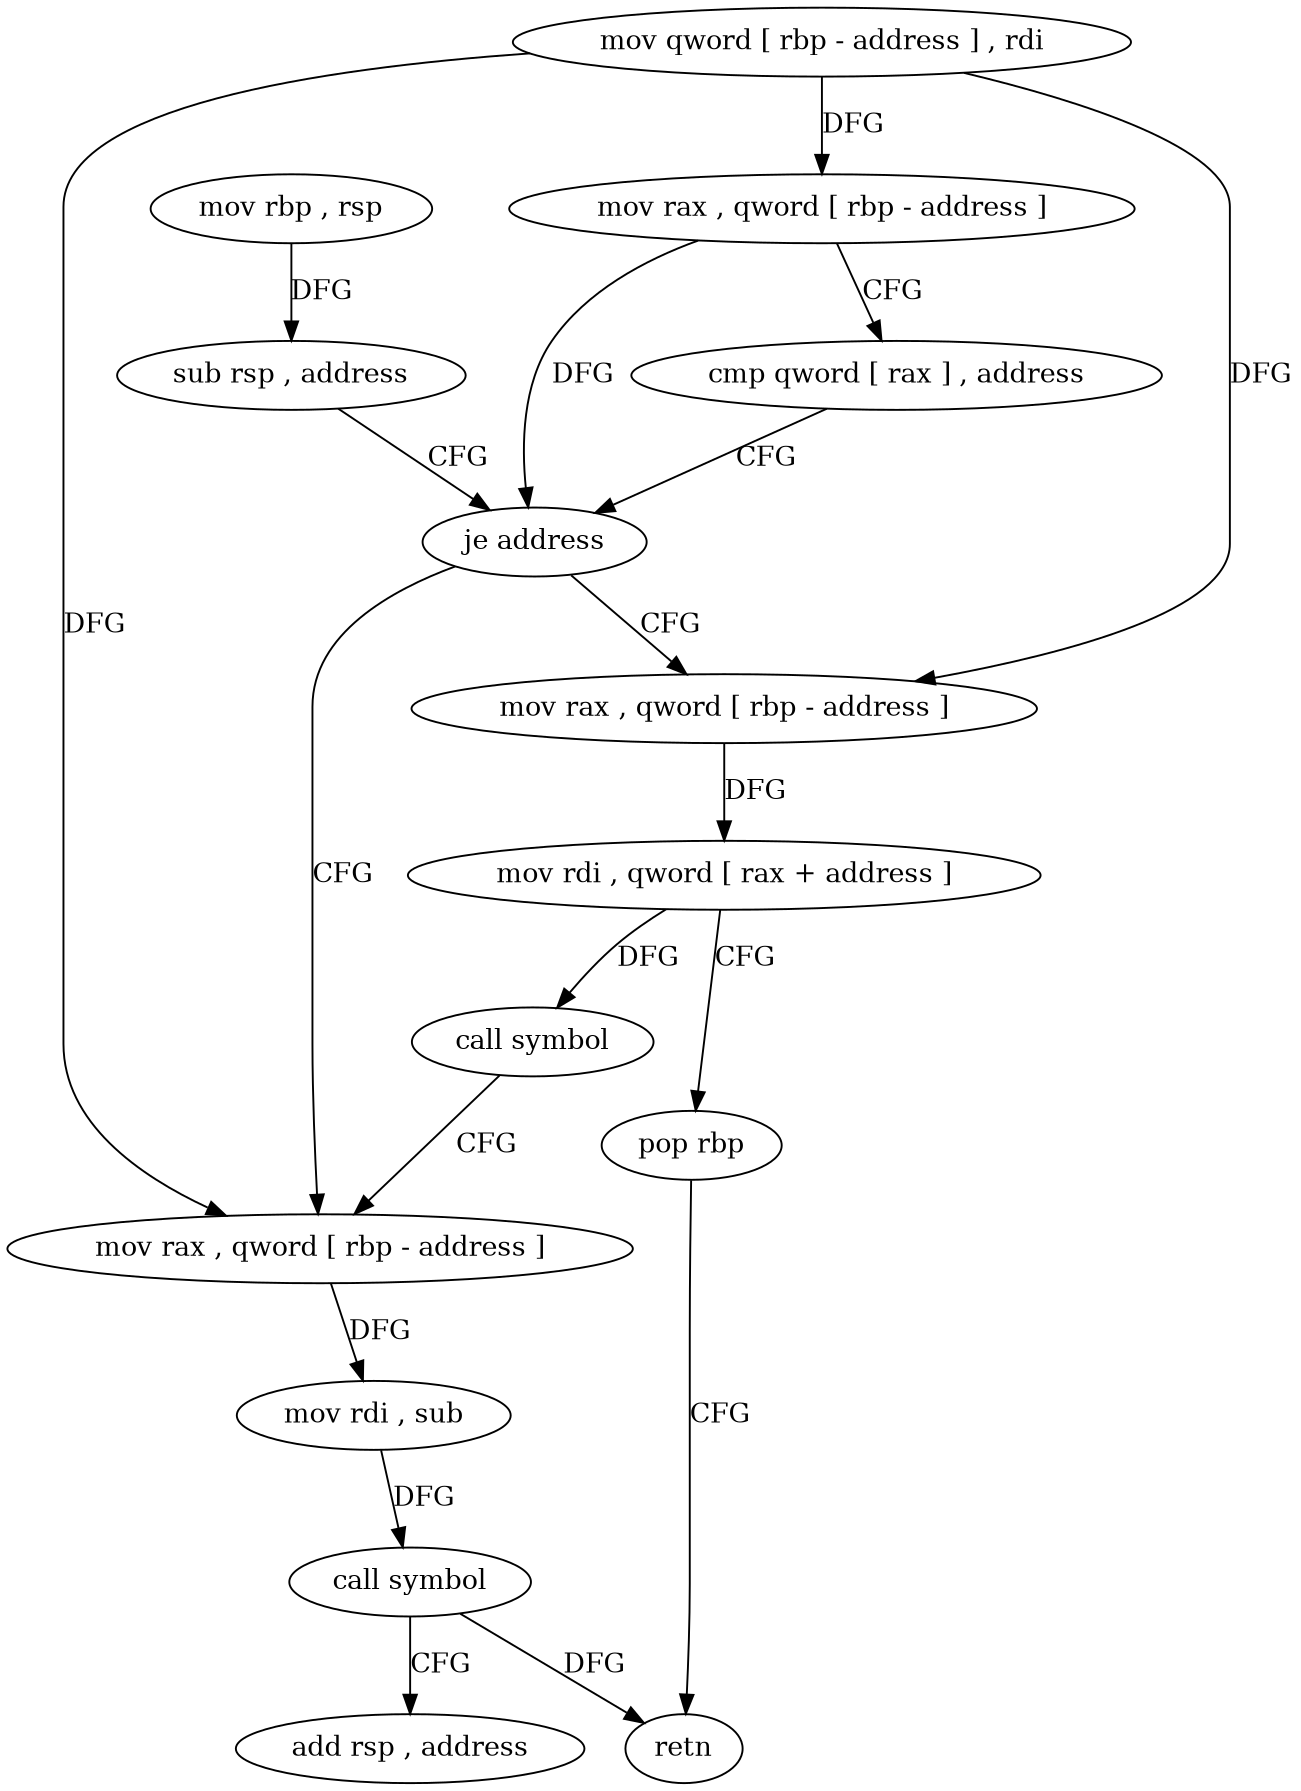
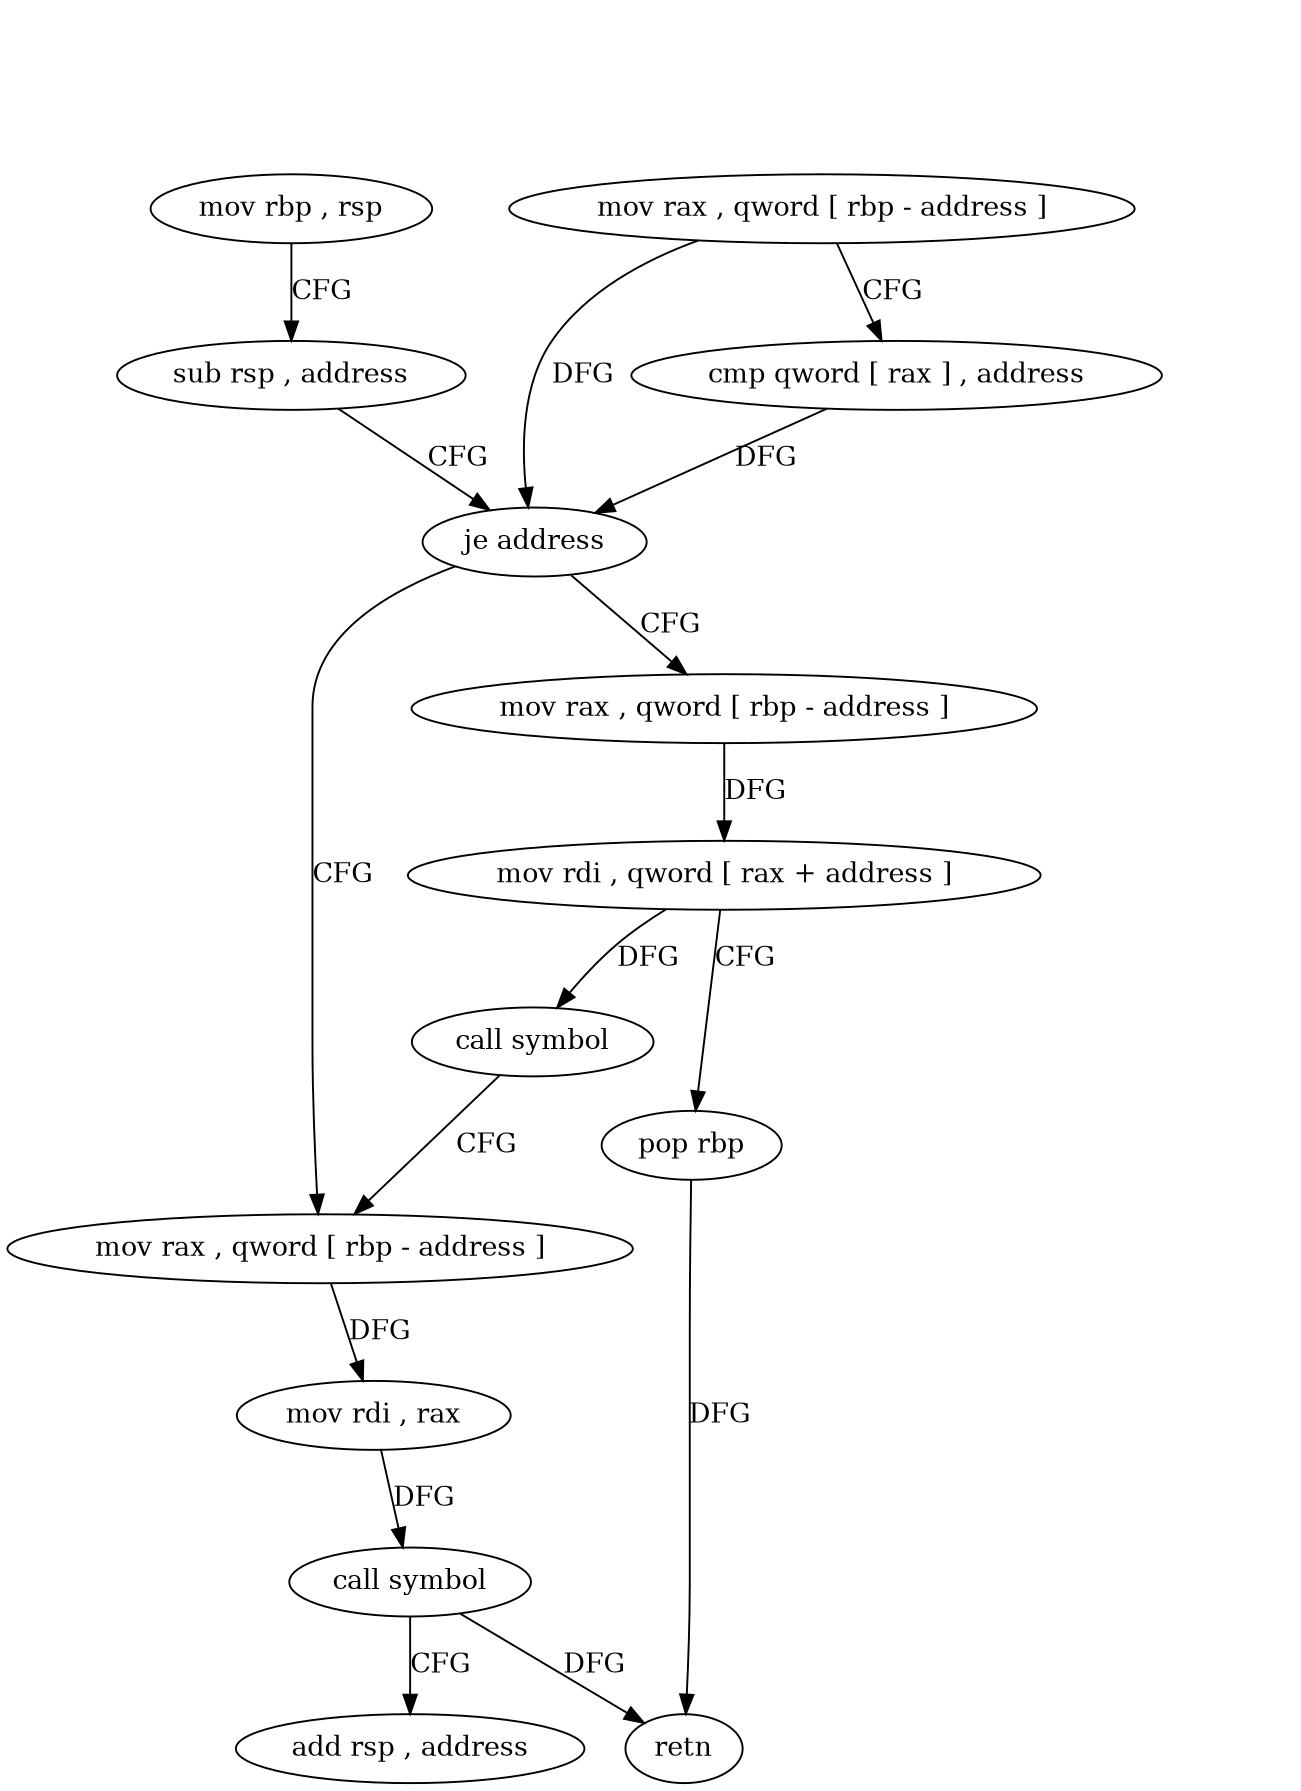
(822, 42) -> none
(322, 292) -> (322, 292)
(766, 459) -> (766, 459)
(374, 1415) -> (374, 1415)
(720, 1415) -> (720, 1415)
